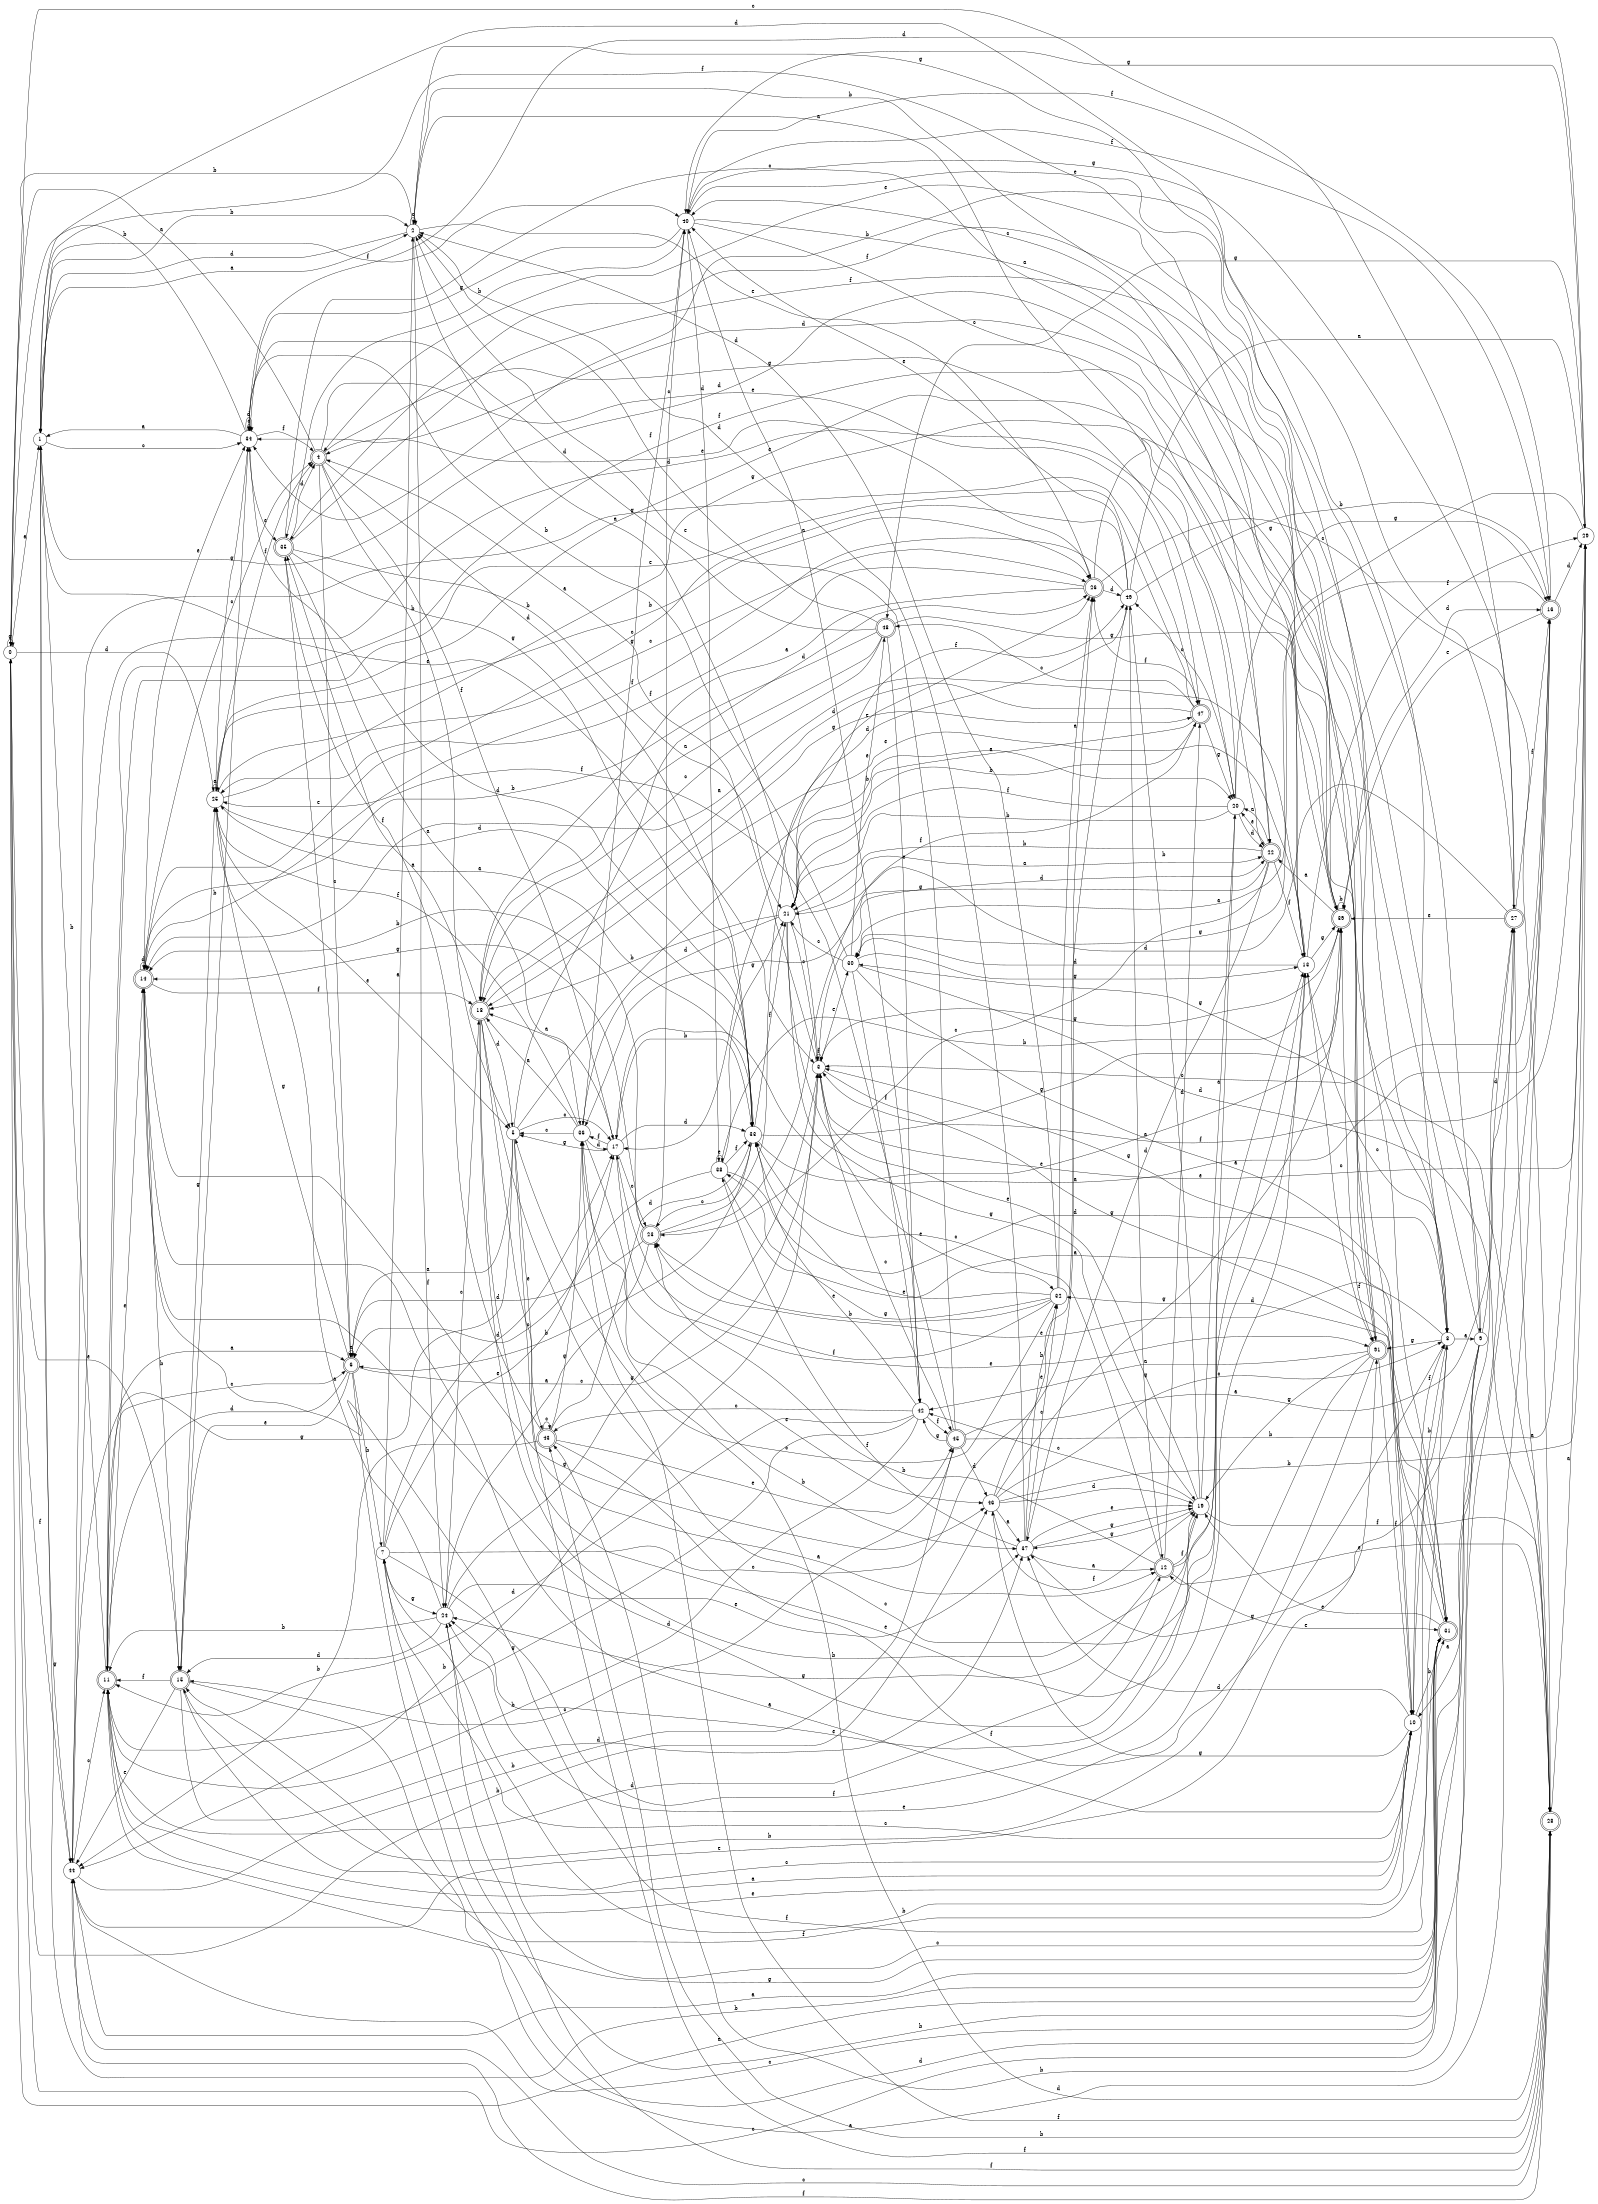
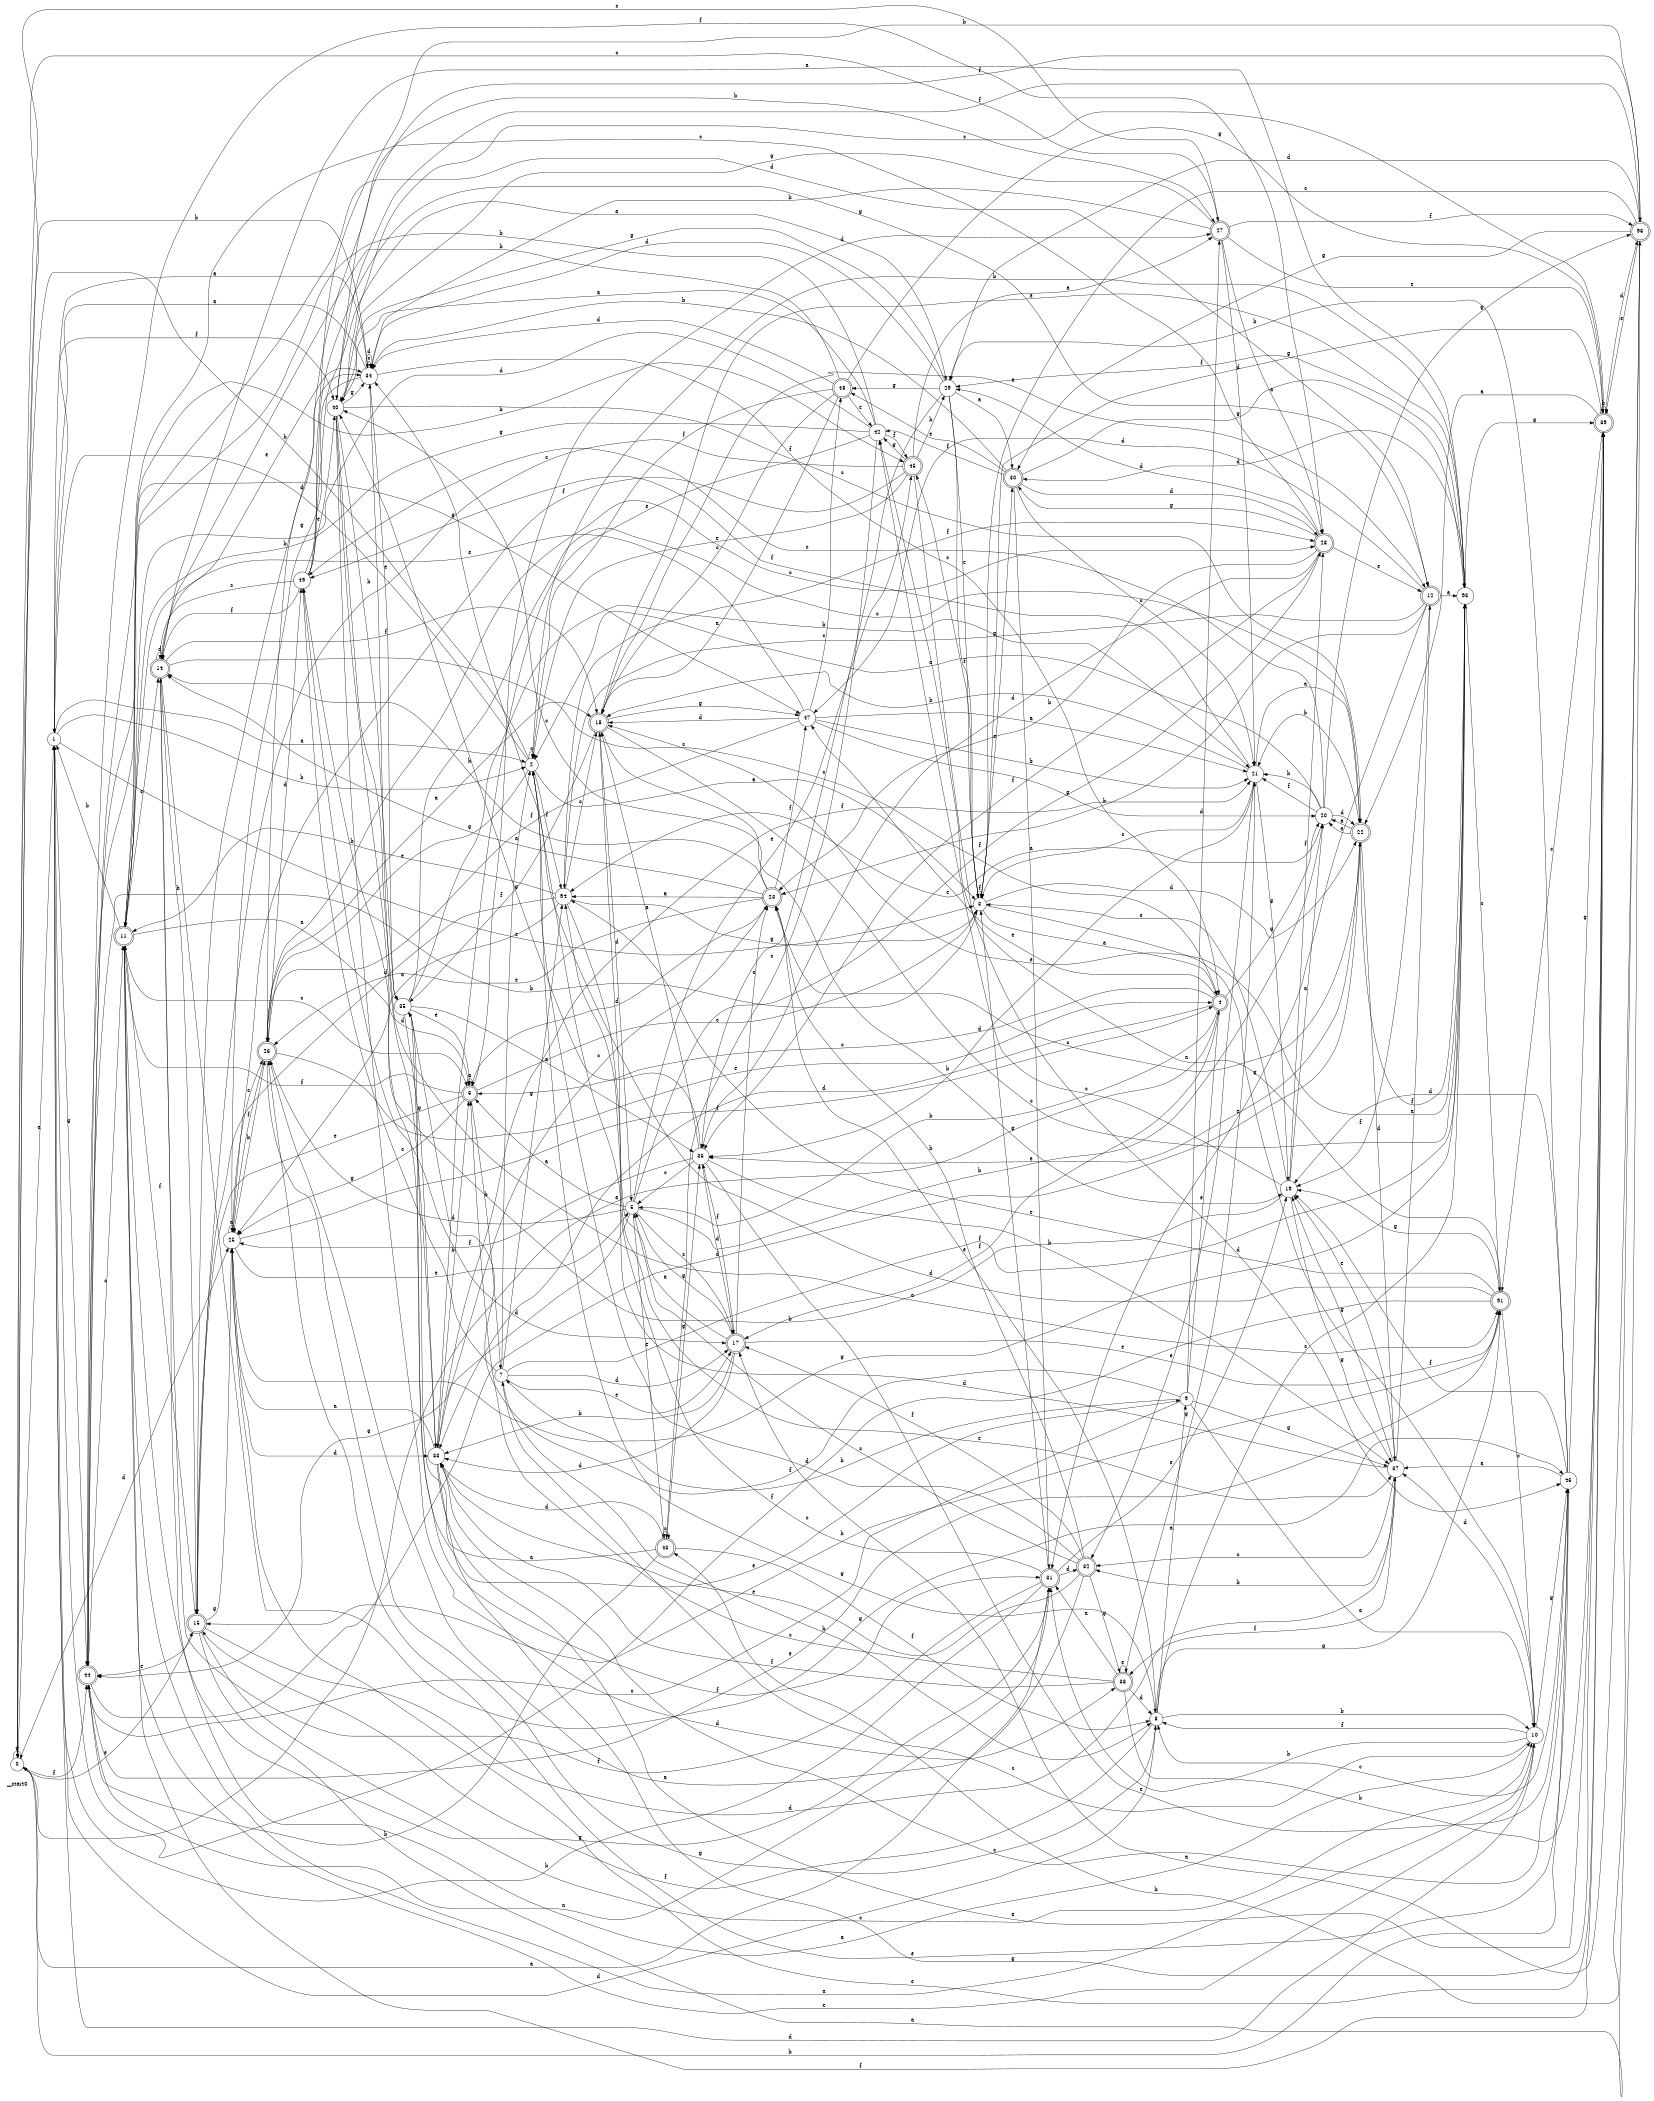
none -> (377, 170)
(143, 446) -> (215, 274)
(298, 503) -> none
(284, 547) -> (403, 1007)
(1550, 610) -> (1640, 232)
(226, 612) -> (254, 788)
(1201, 714) -> (807, 718)
none -> (826, 773)
(921, 887) -> (1031, 1159)
(851, 964) -> (1013, 478)
(1306, 965) -> (1465, 596)
(615, 1147) -> (736, 1343)
(719, 1170) -> (1123, 1682)
(1036, 1271) -> (1105, 1858)
(1359, 1287) -> (1552, 849)
(1059, 1296) -> (1086, 1567)
(232, 1409) -> (302, 1083)
(1569, 1459) -> (1141, 467)
(765, 1492) -> (779, 845)
(1396, 1524) -> (1518, 1456)
(557, 1558) -> none
(445, 1616) -> (564, 897)
none -> (17, 1784)
(72, 1871) -> (88, 1675)
(949, 2137) -> (1051, 711)
